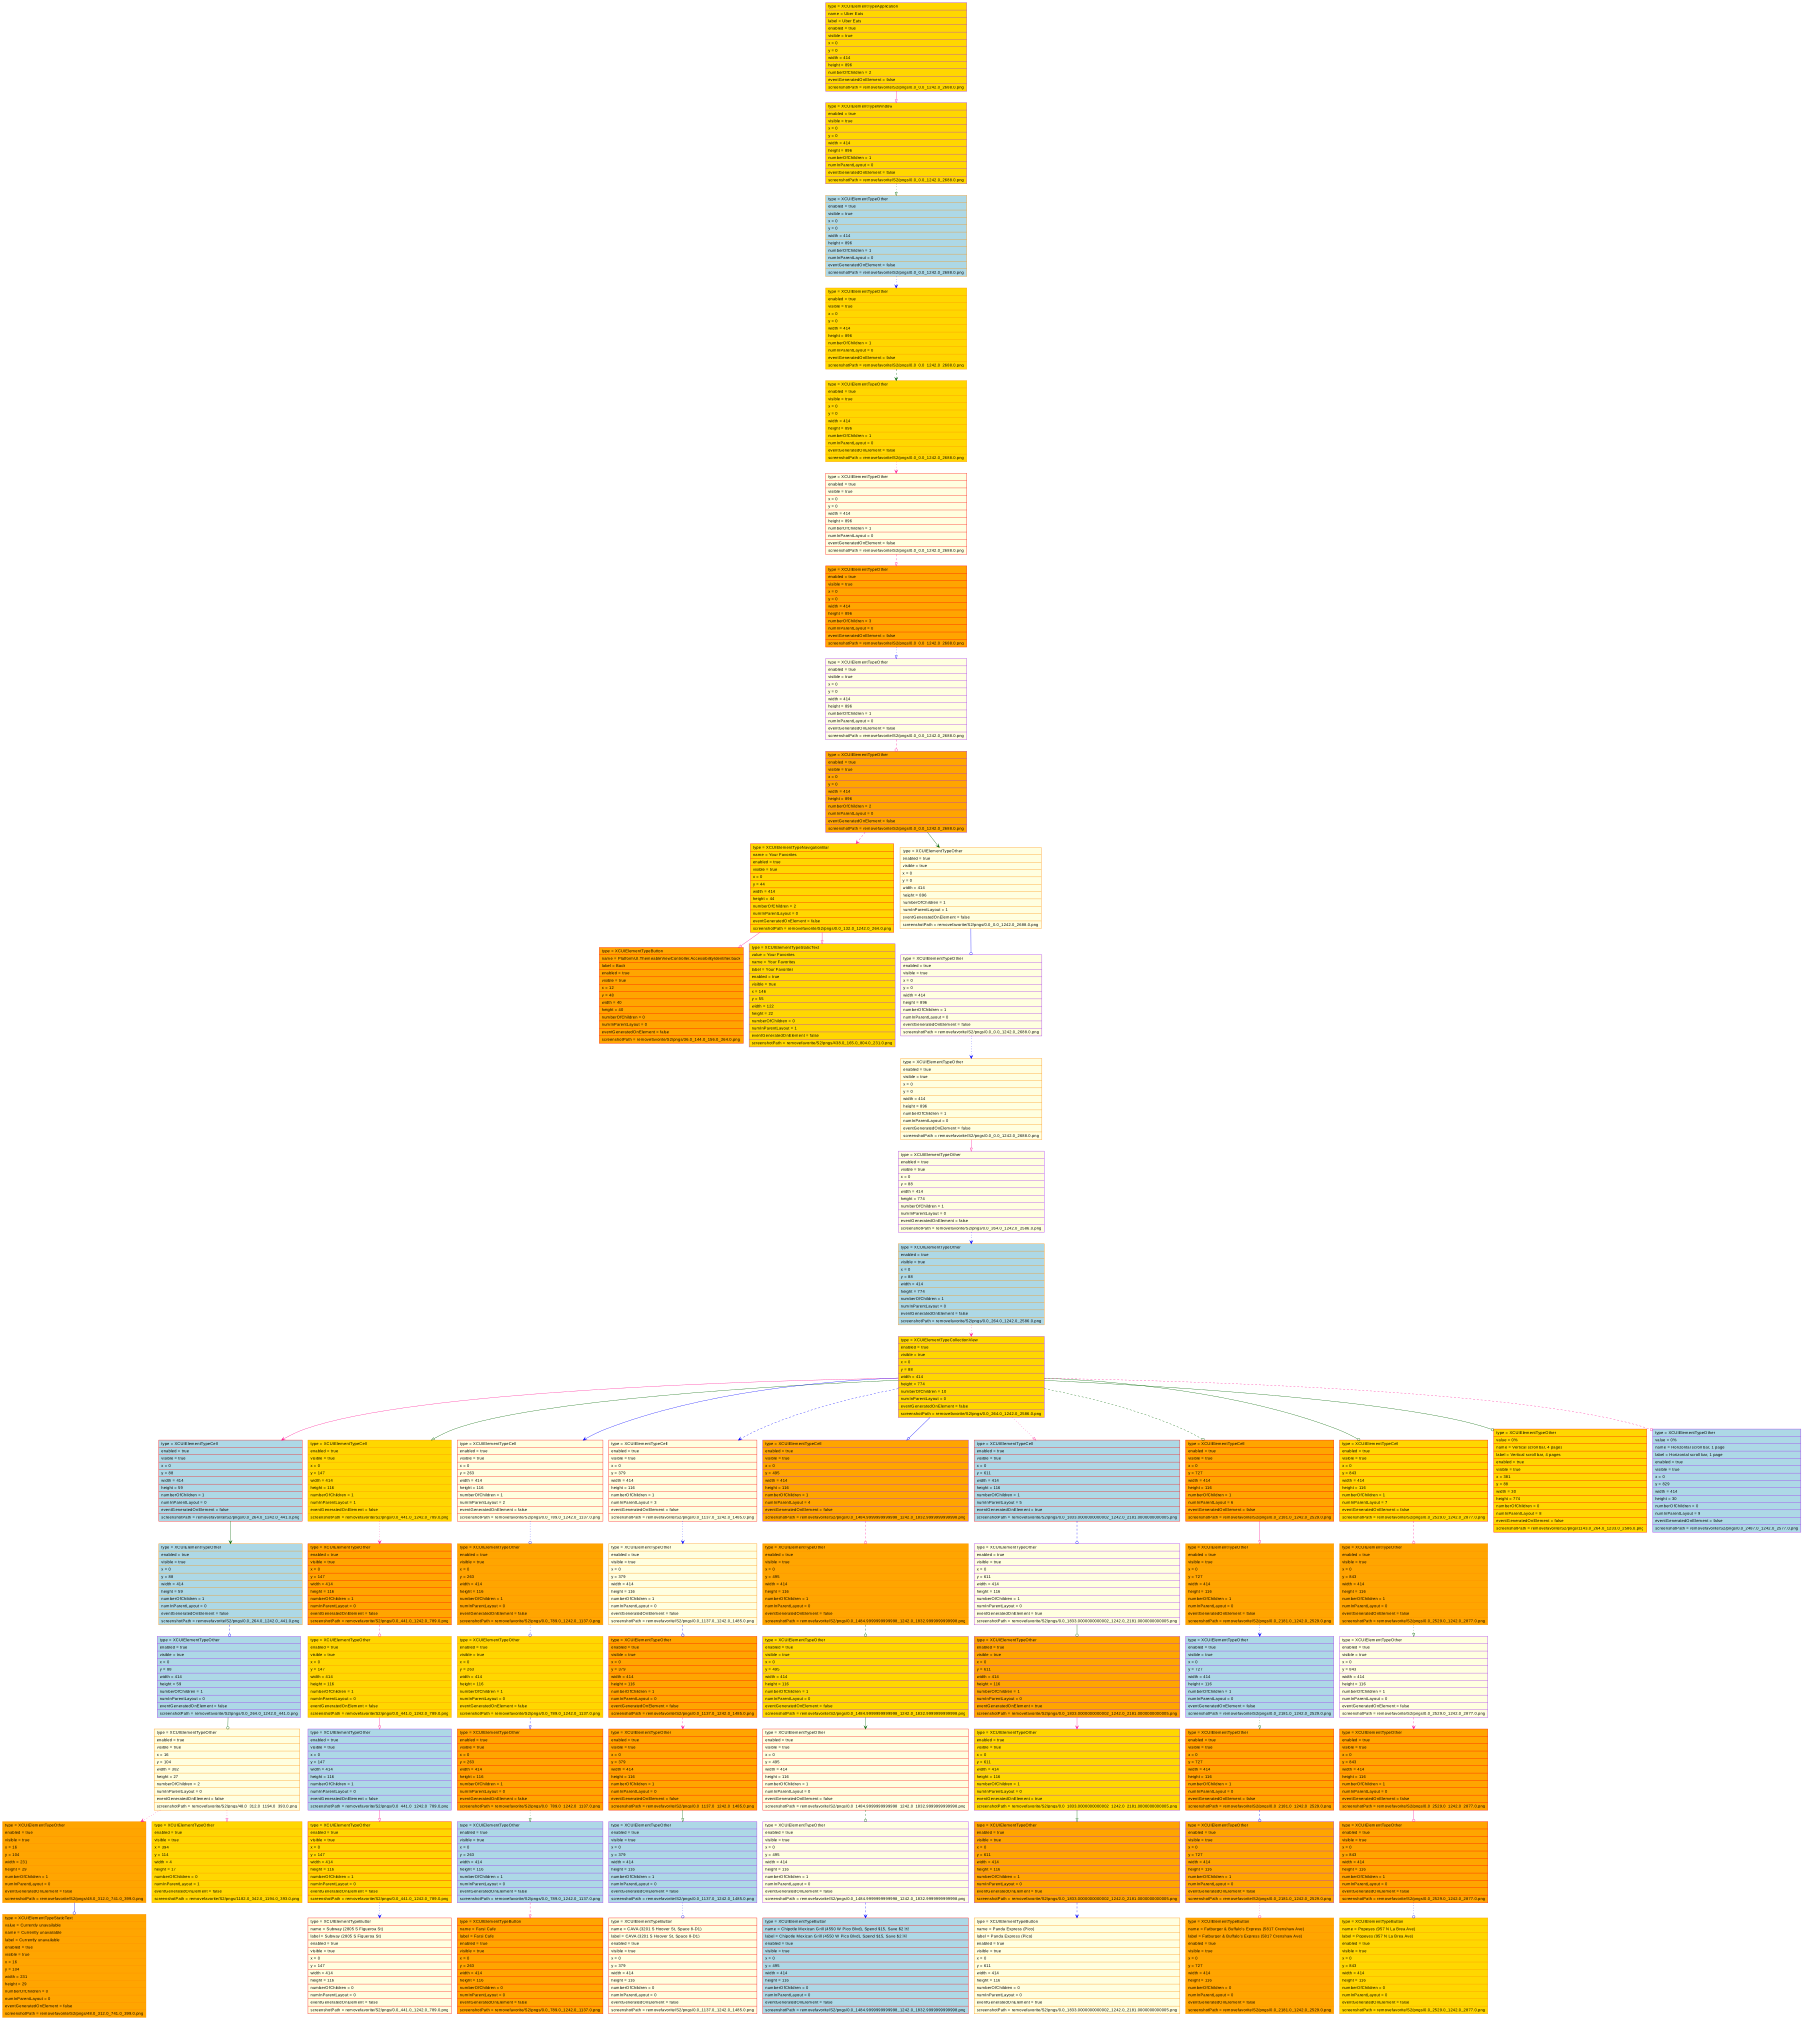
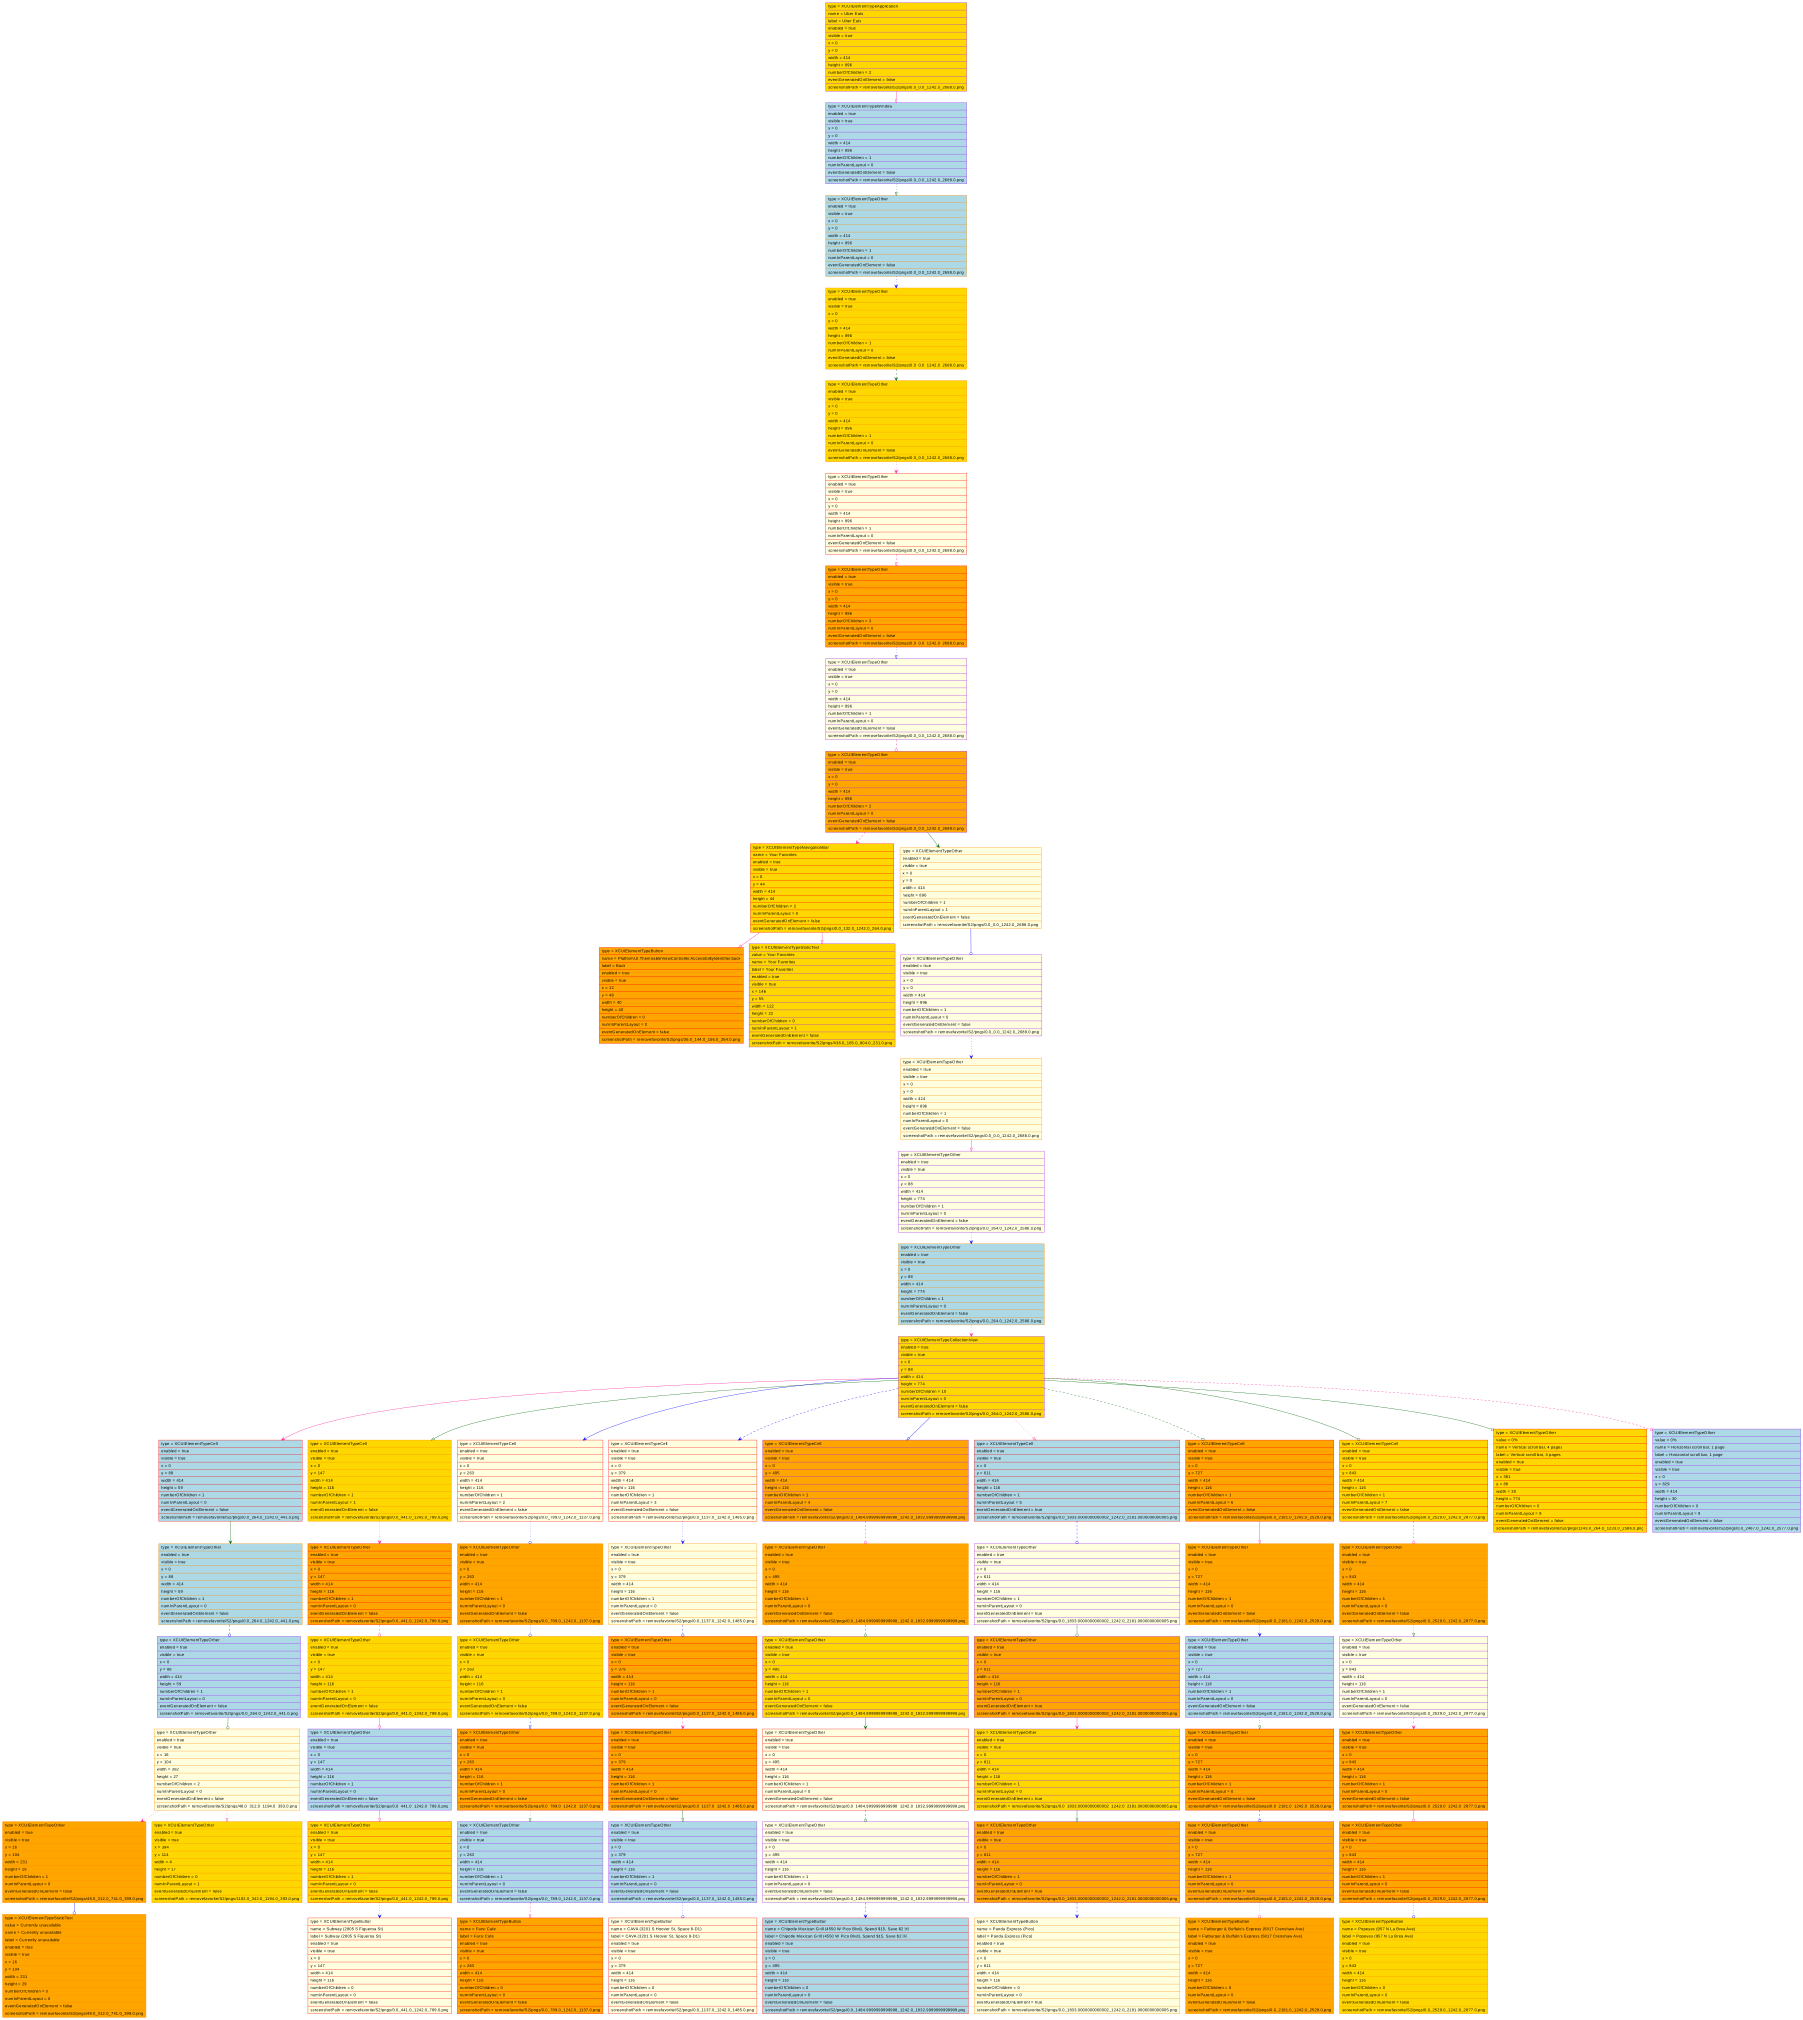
(896, 143) -> (896, 143)
